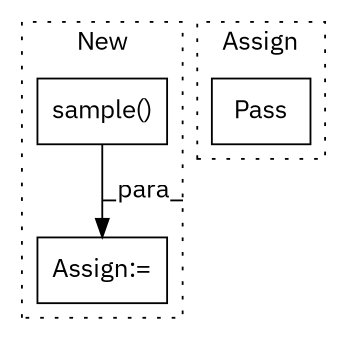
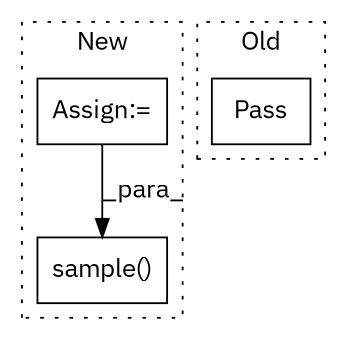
(261, 43) -> (261, 43)
(102, 182) -> (102, 182)
